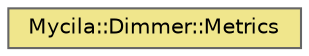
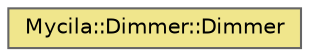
(155, 28) -> (155, 28)
